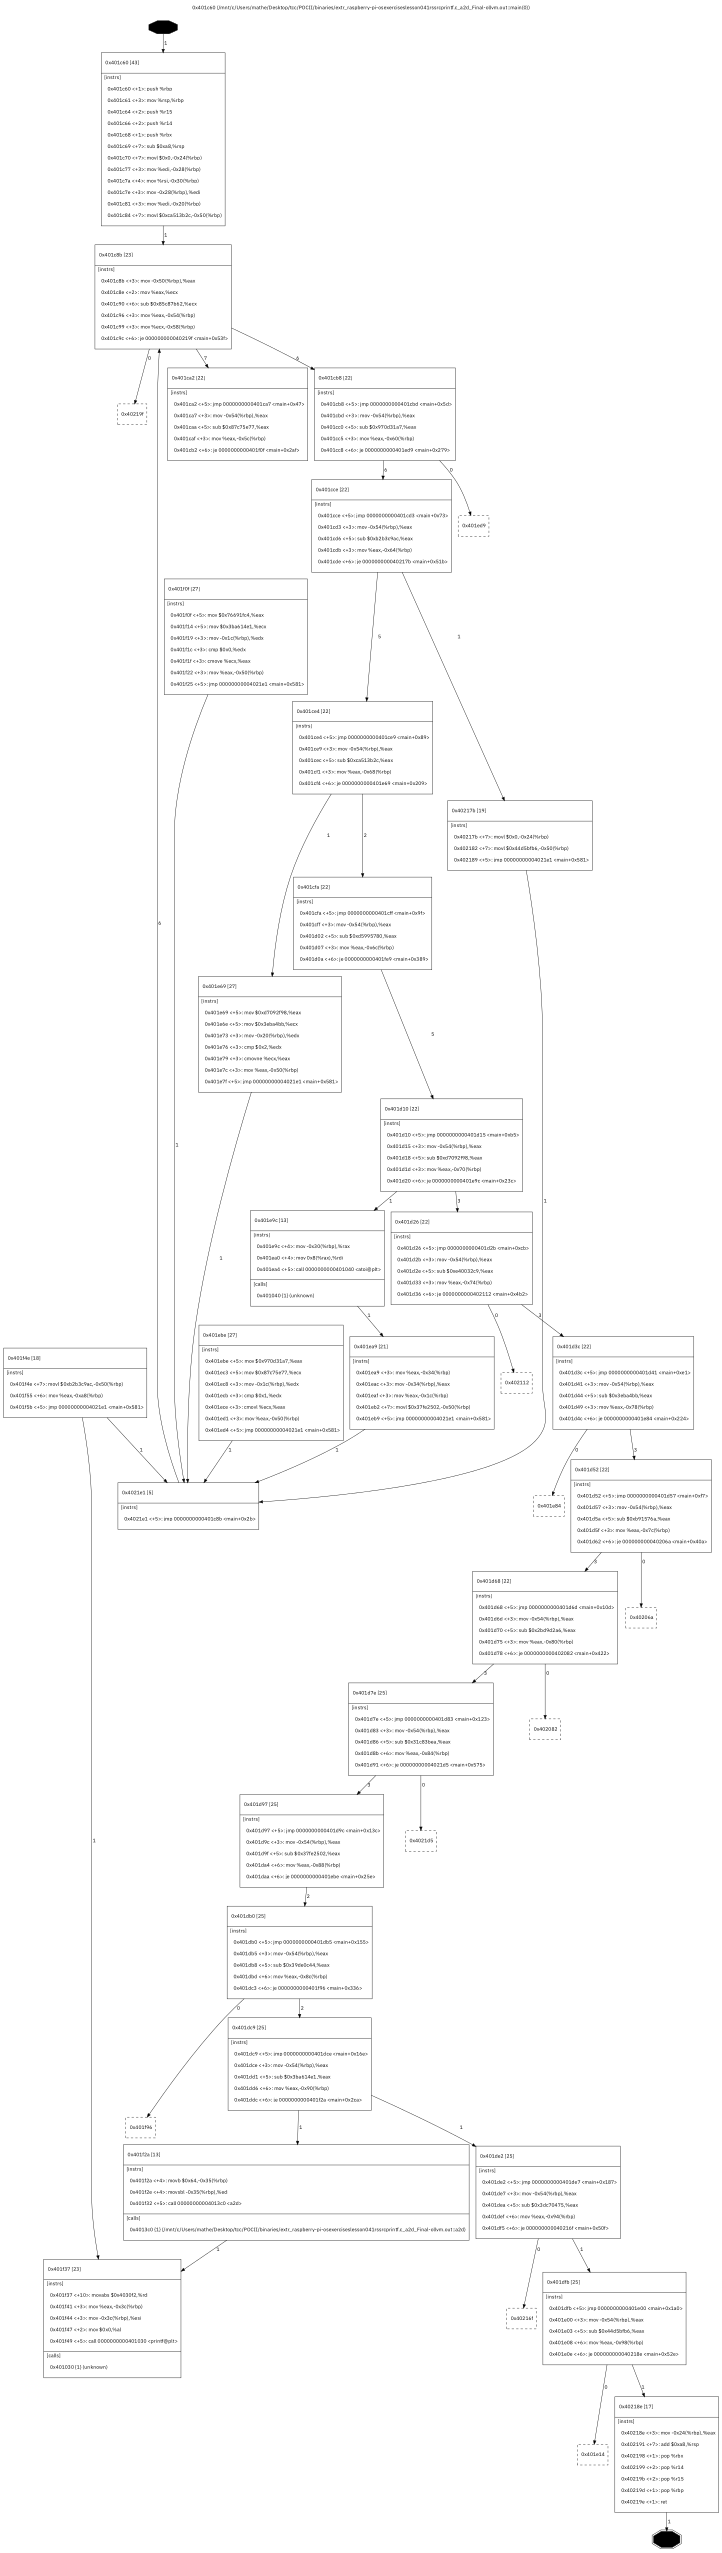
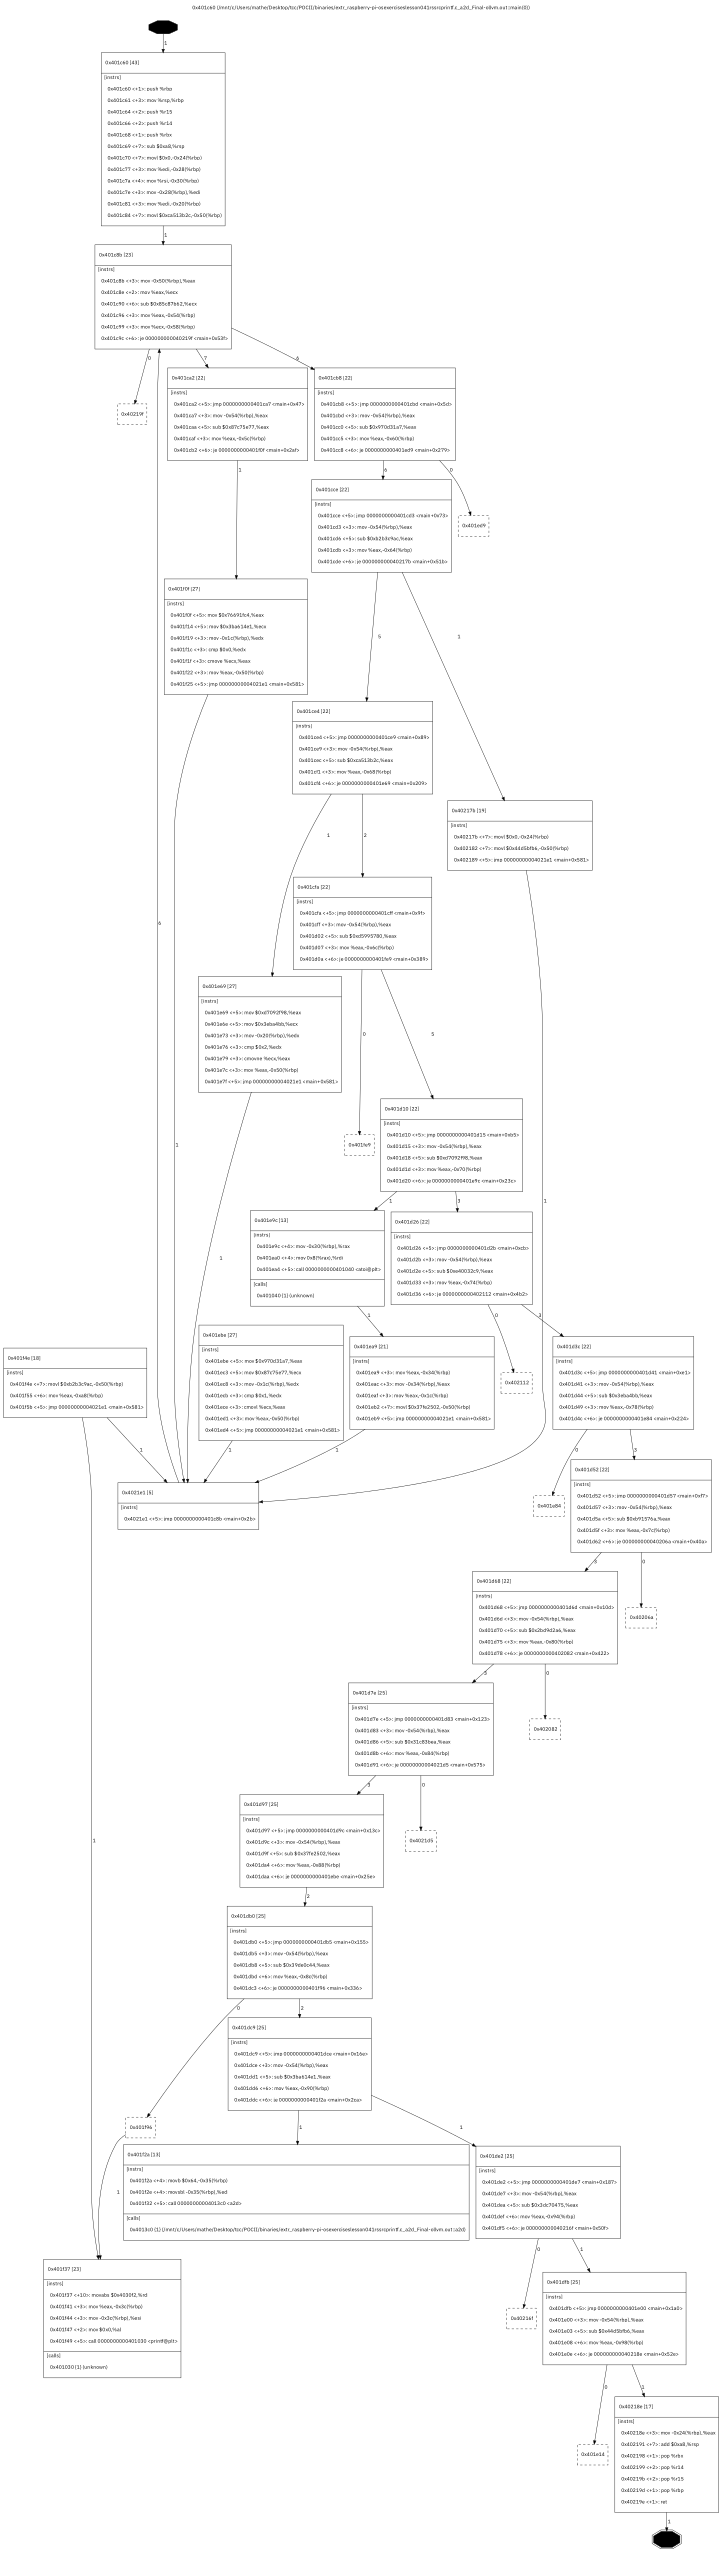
none -> (237, 518)
none -> (359, 1145)
(206, 2255) -> (101, 2192)
